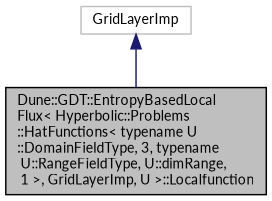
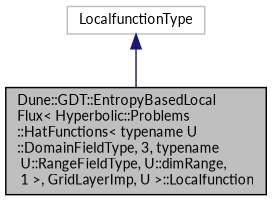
(136, 20) -> (136, 20)
